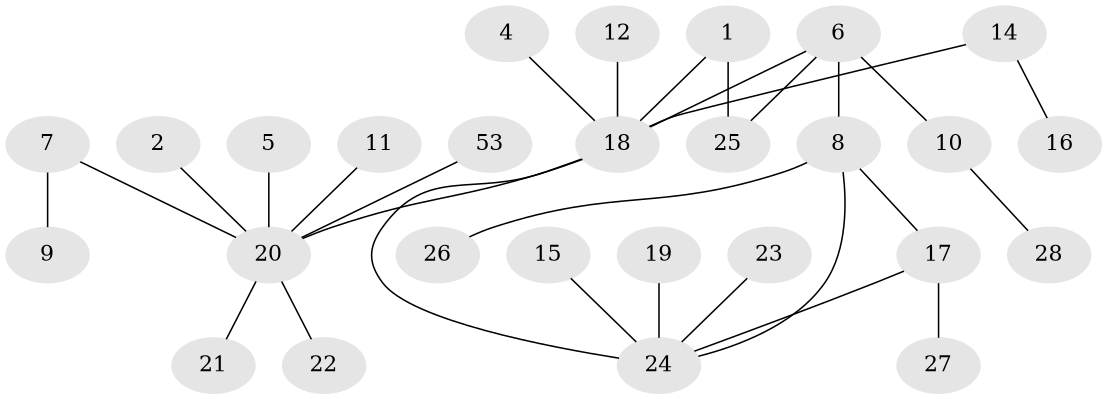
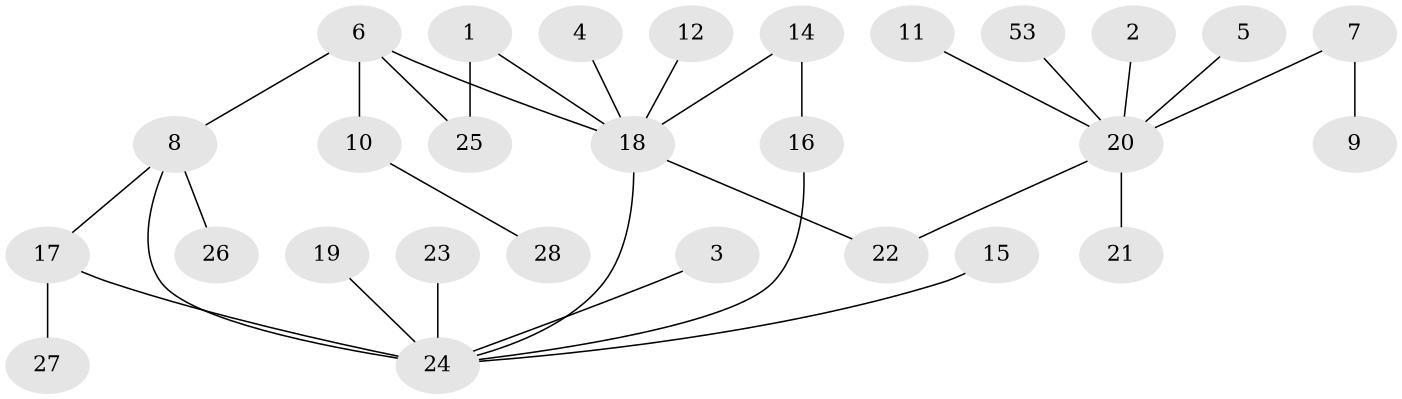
(442, 198) -> (760, 200)
none -> (717, 255)
none -> (687, 321)
